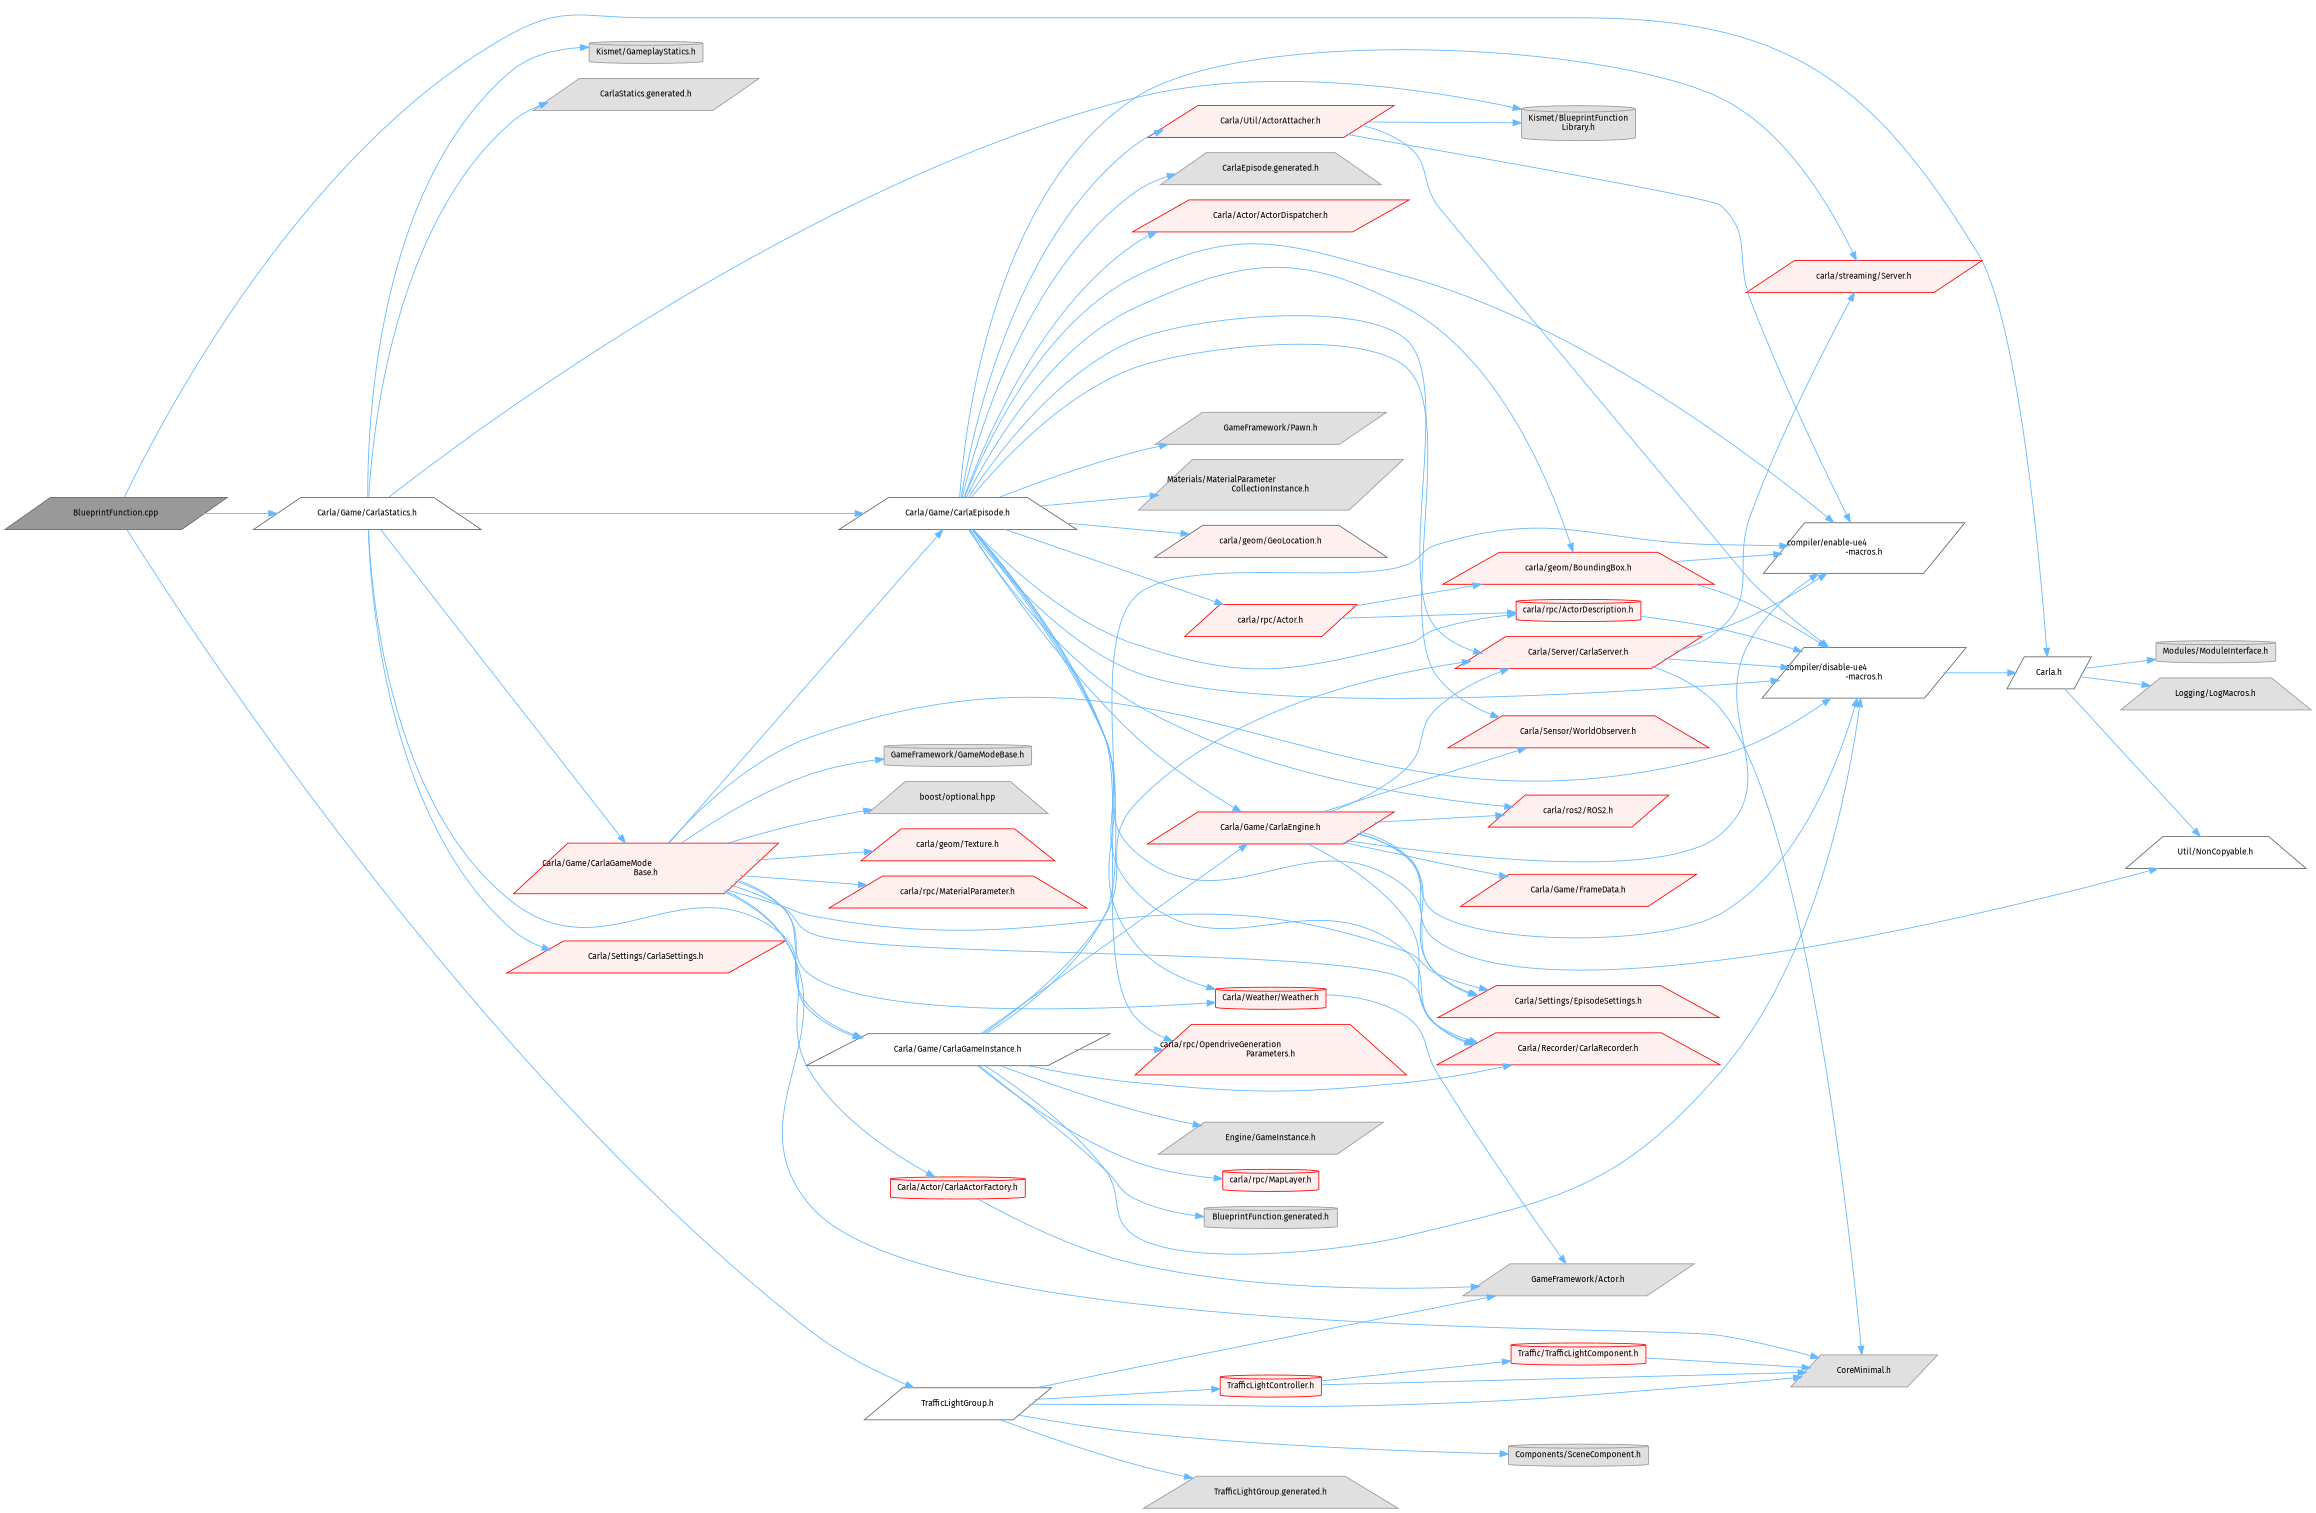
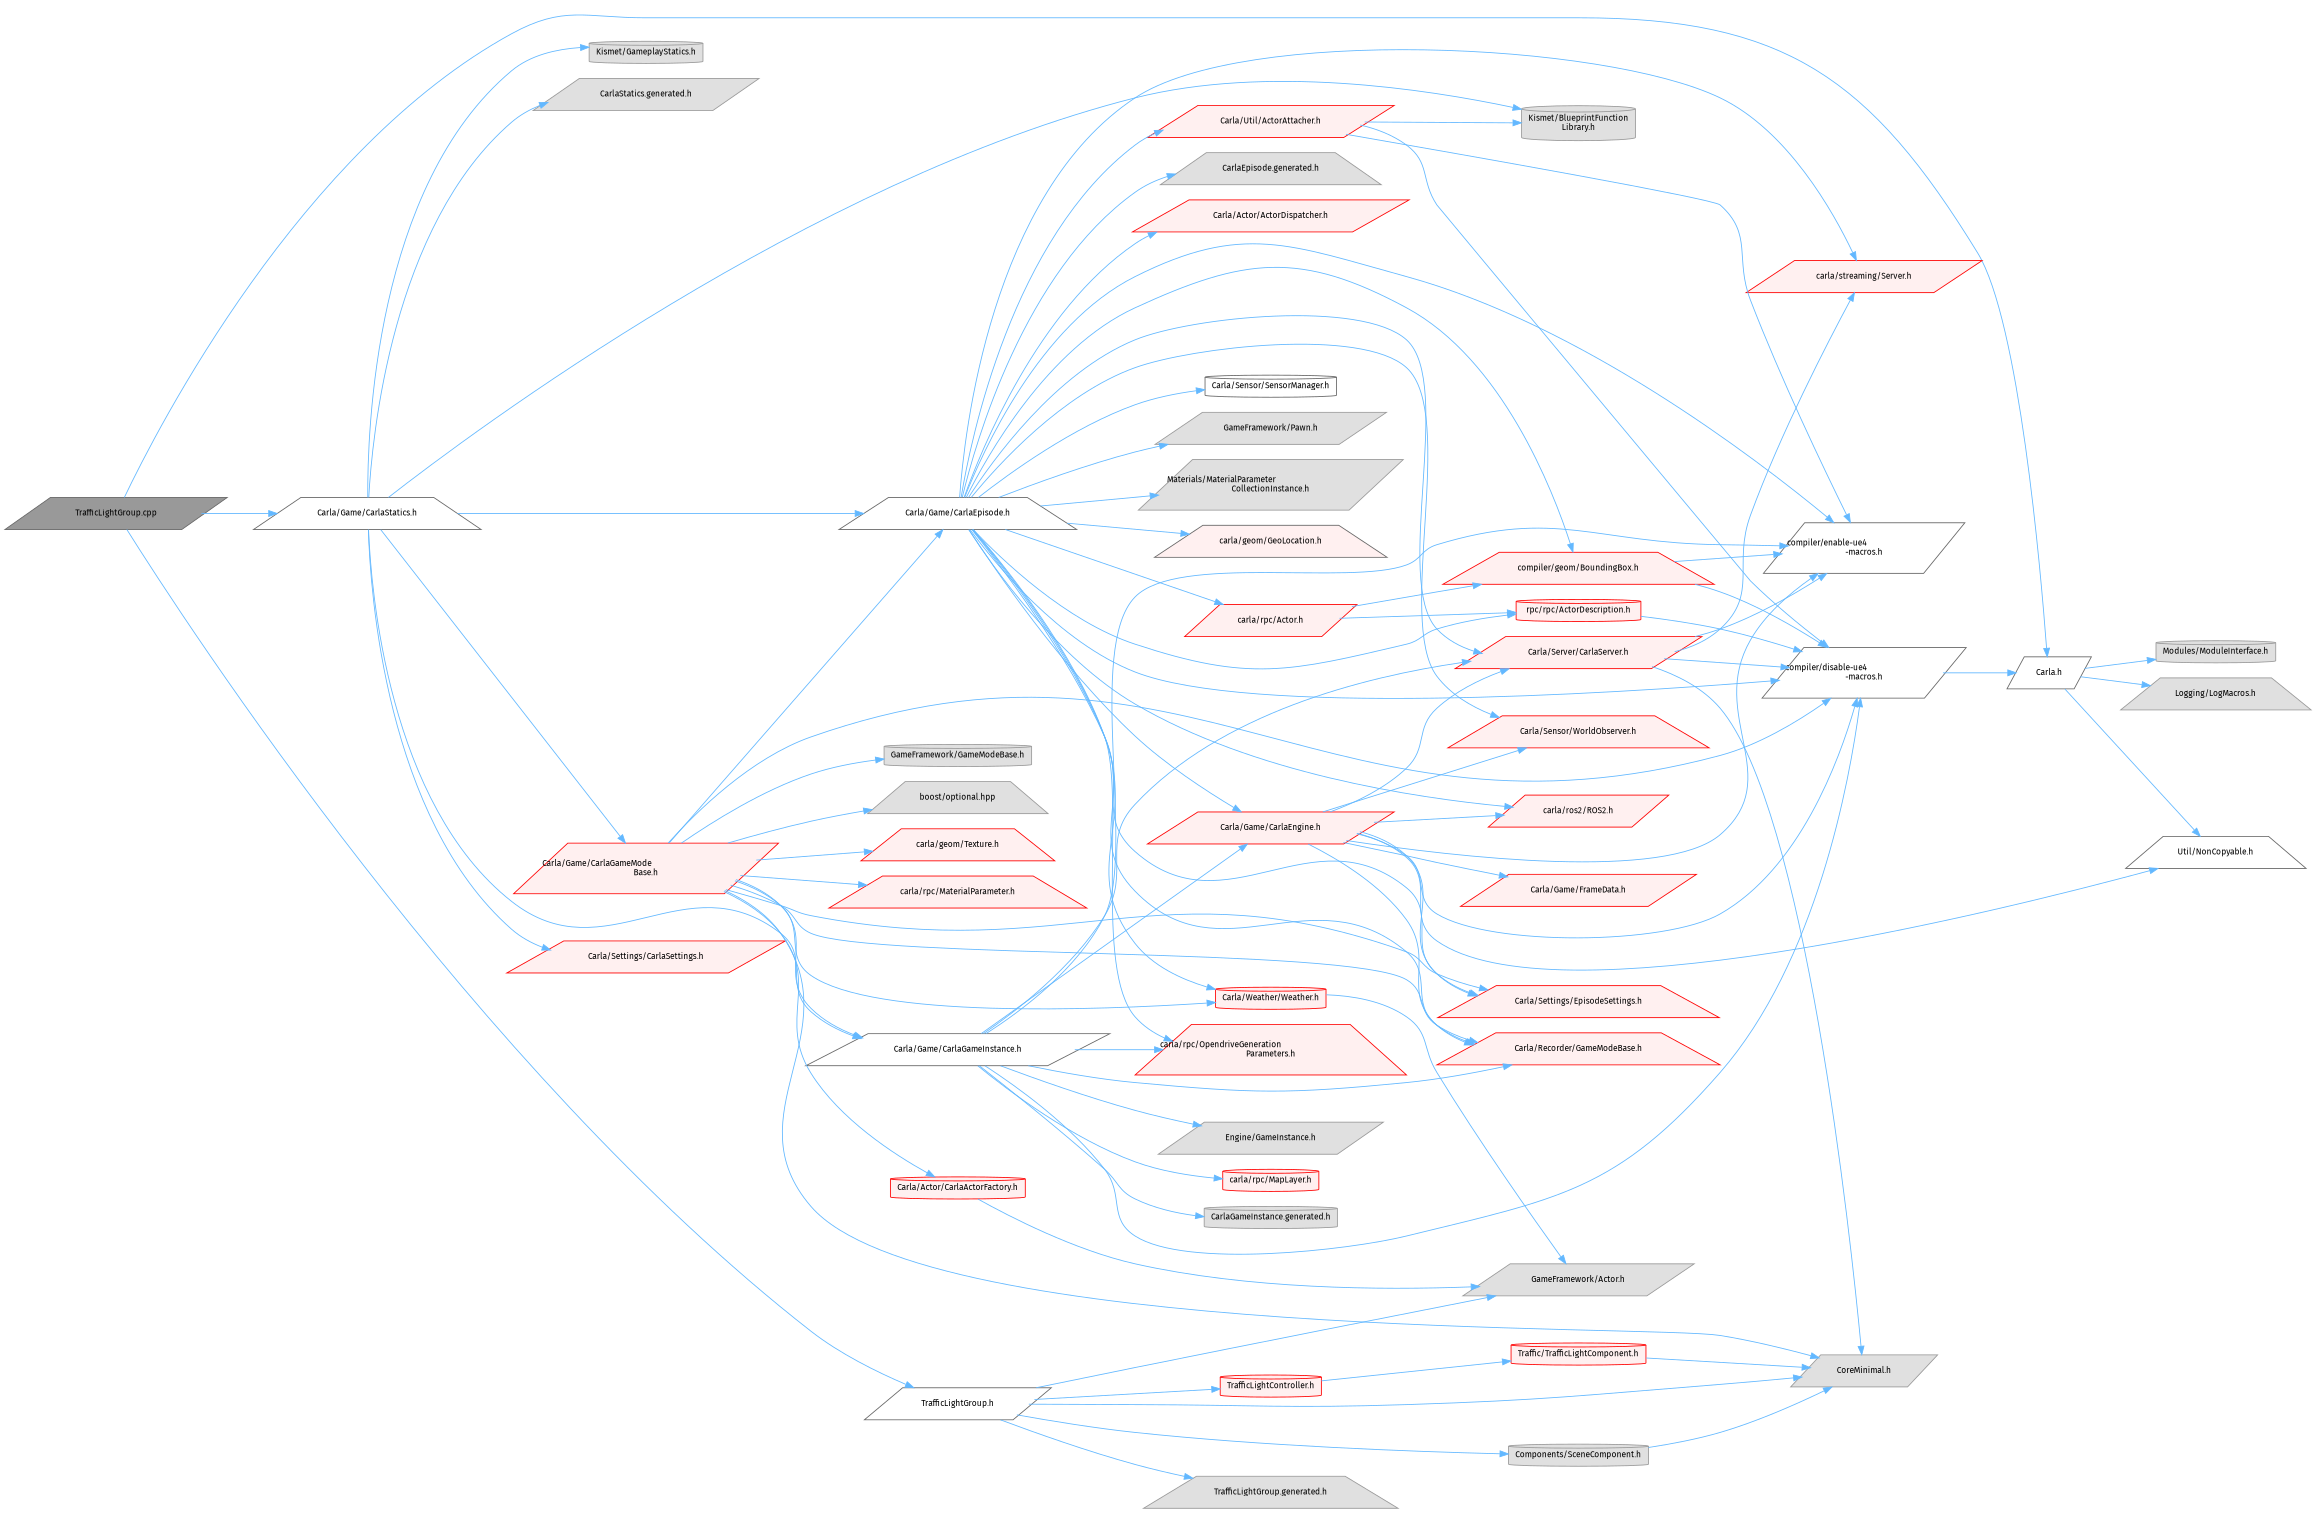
none -> (1271, 386)
(116, 514) -> (116, 514)
(1579, 568) -> (1579, 568)
(1579, 610) -> (1579, 610)
(1579, 1049) -> (1579, 1049)
(1271, 1217) -> (1271, 1217)
(1560, 1379) -> (1739, 1426)
